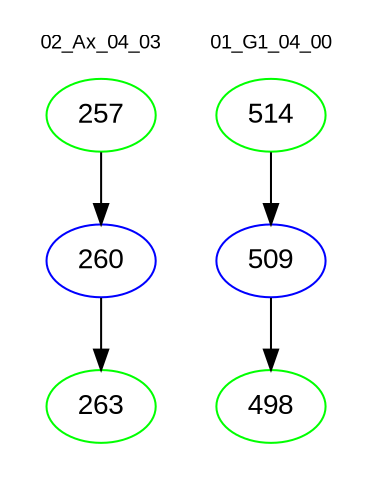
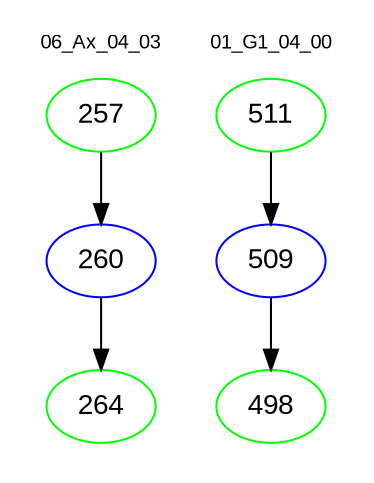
(101, 43) -> (101, 43)
(271, 115) -> (271, 115)
(101, 406) -> (101, 406)
